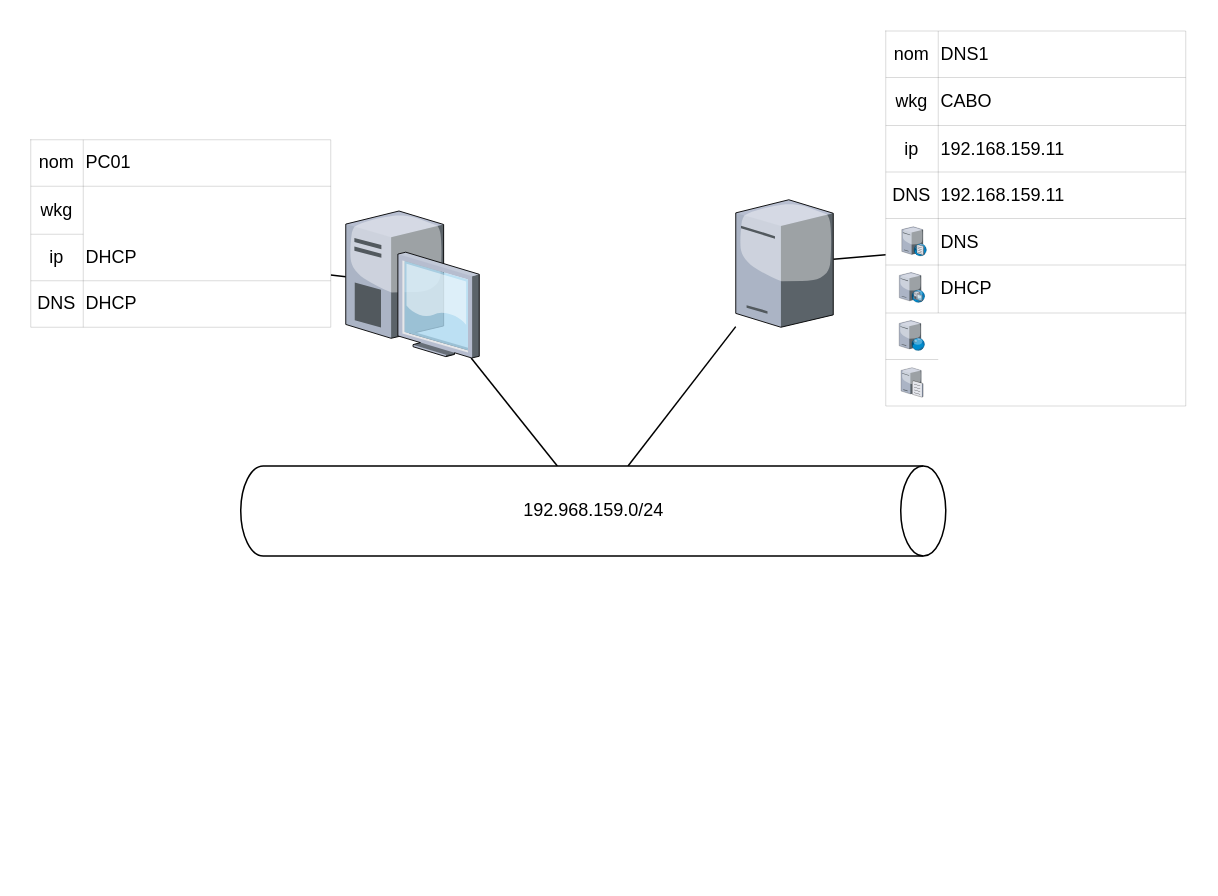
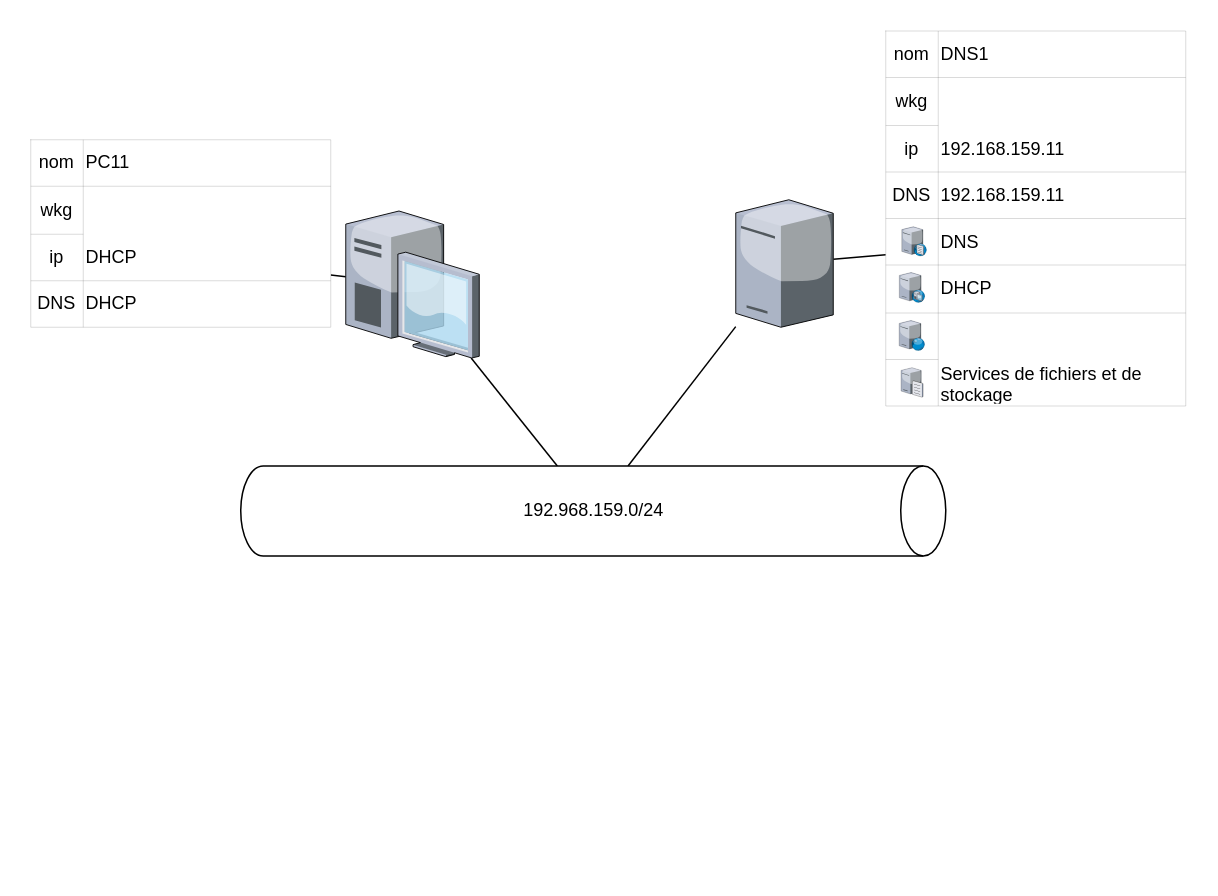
(1062, 101) -> none
(106, 163) -> (106, 163)
none -> (1062, 383)
